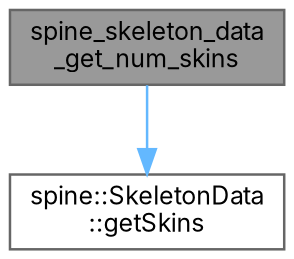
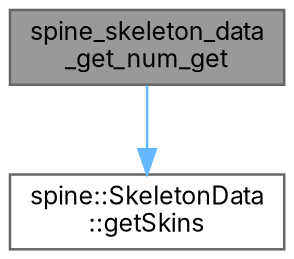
(147, 47) -> (147, 47)
